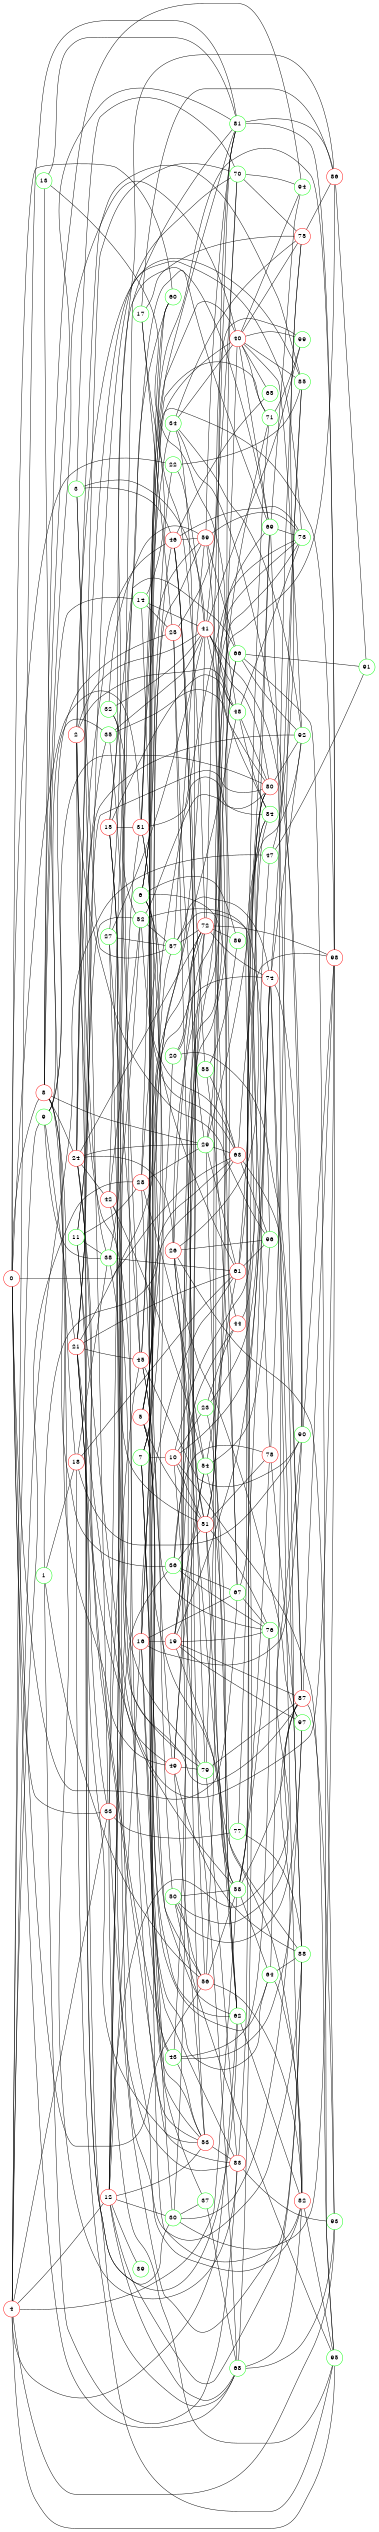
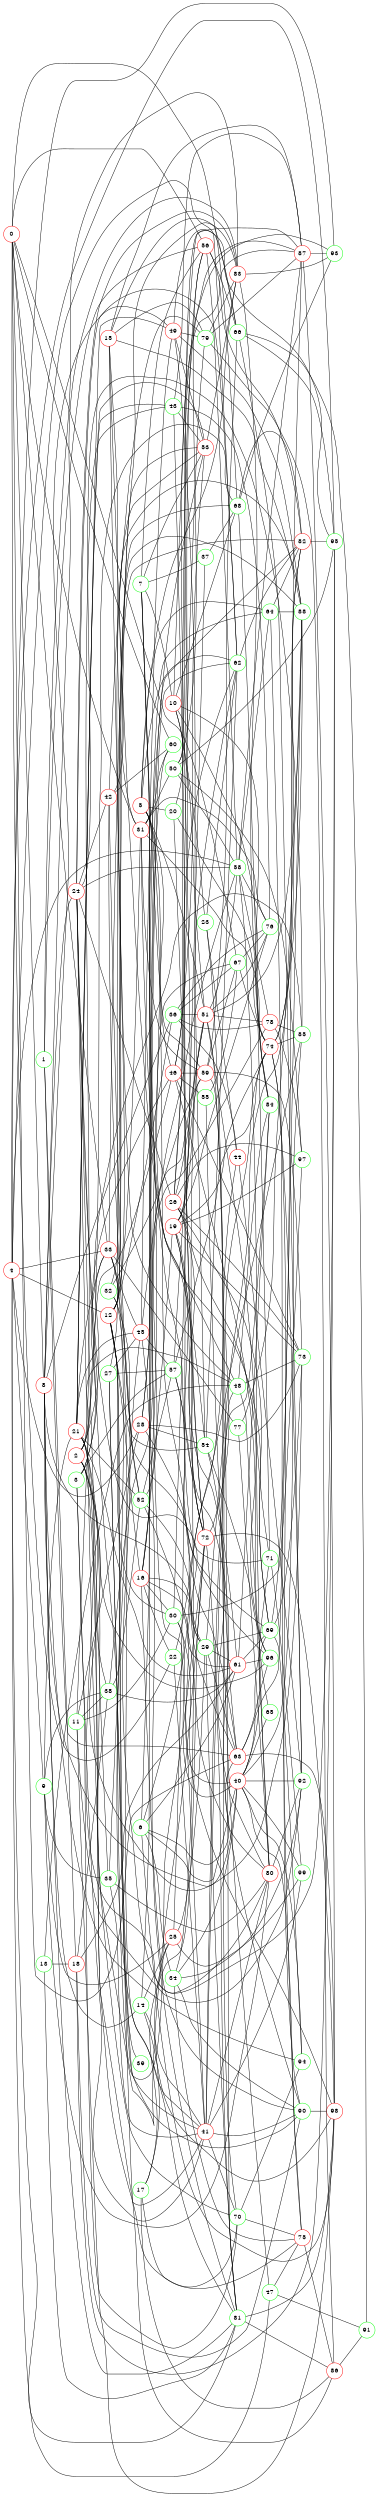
(238, 941) -> none
(224, 1487) -> (210, 1517)
